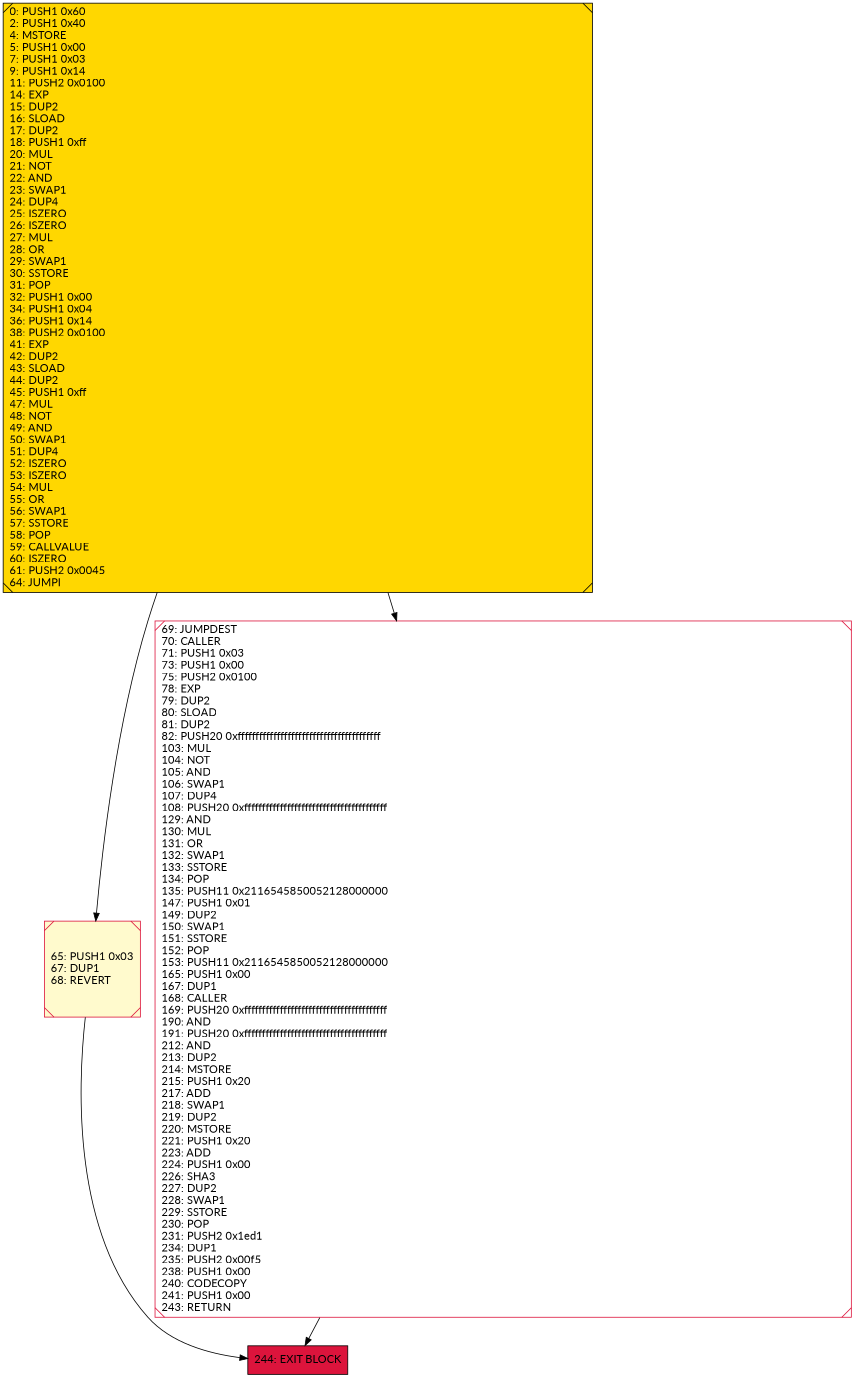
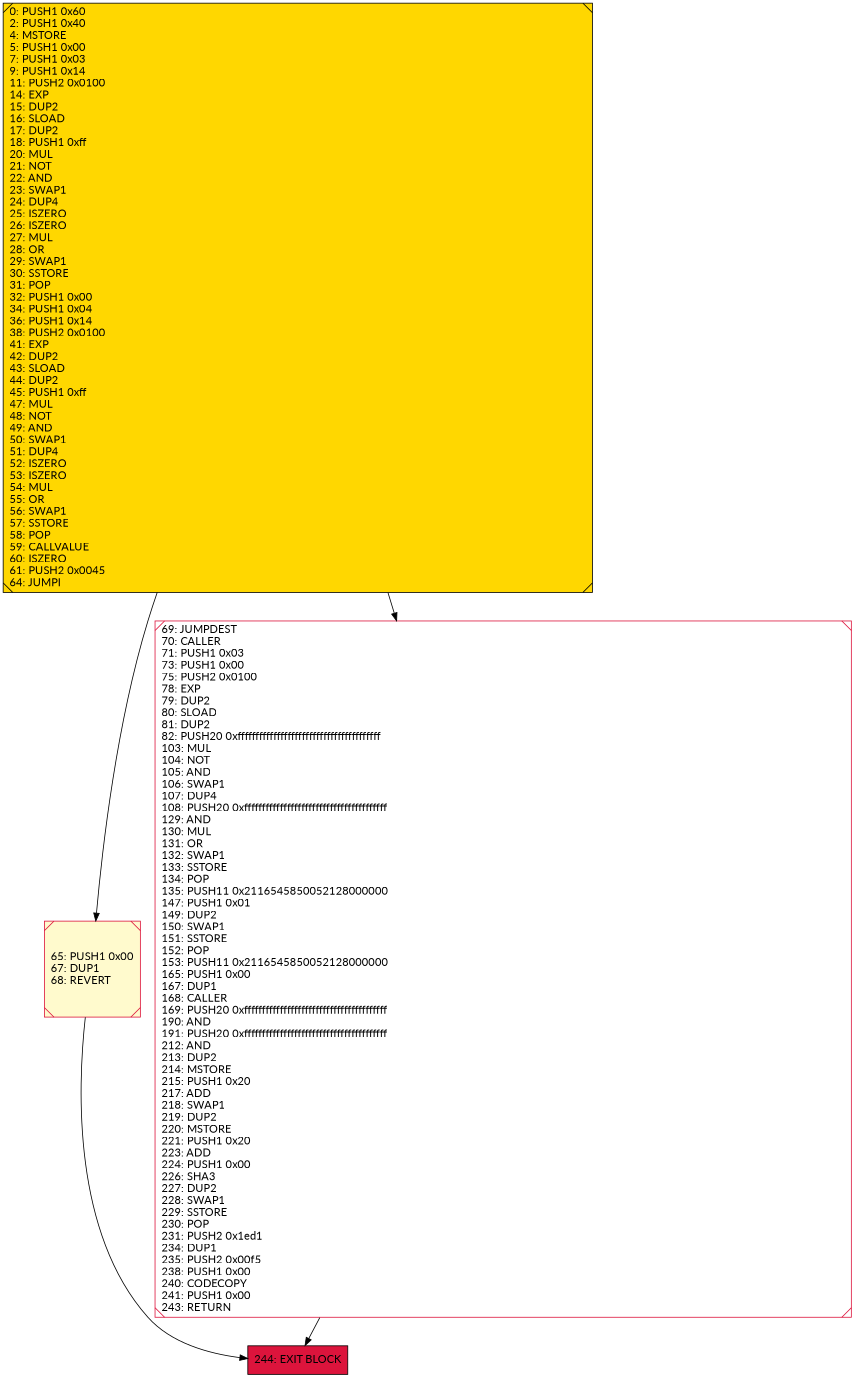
(92, 969) -> (92, 969)
